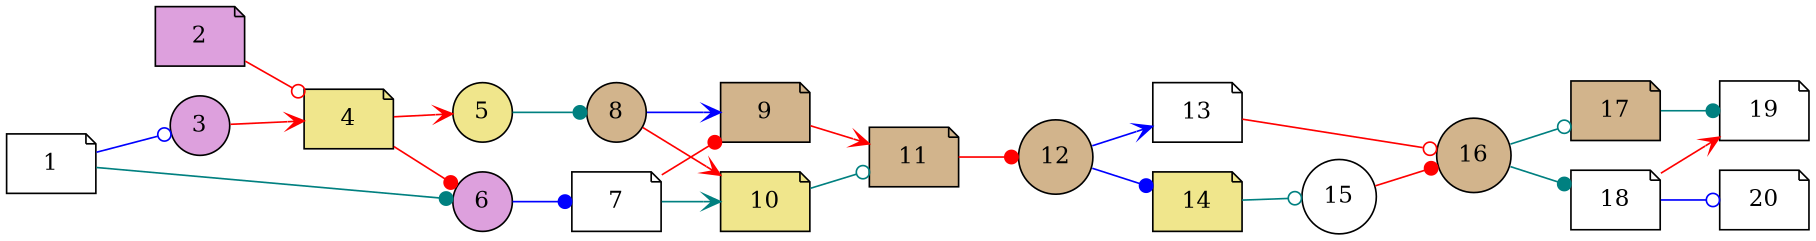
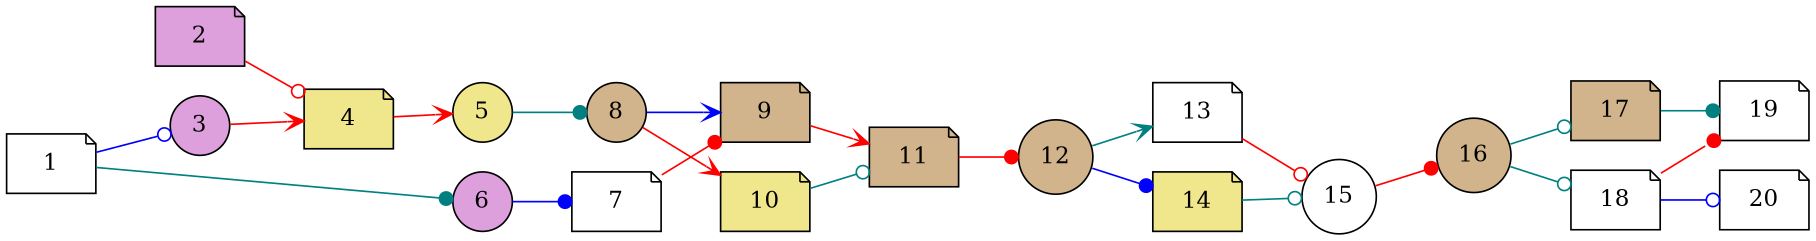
(1333, 133) -> (1268, 155)
(1114, 139) -> (1114, 139)
(1683, 160) -> (1683, 160)
(419, 163) -> none
(1534, 174) -> (1534, 174)
(683, 202) -> none
